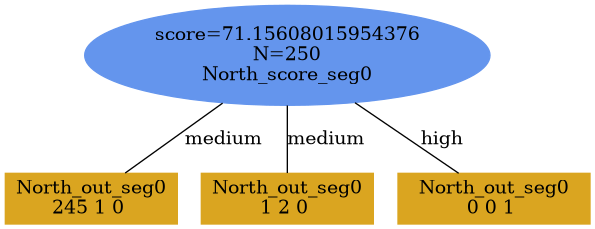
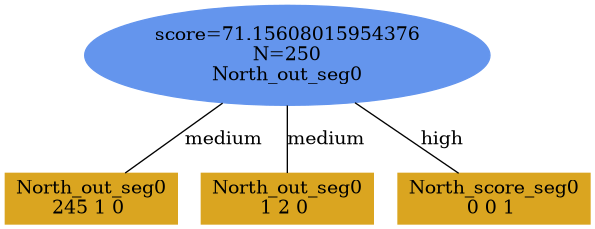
(287, 55) -> (287, 55)
(494, 199) -> (494, 199)
